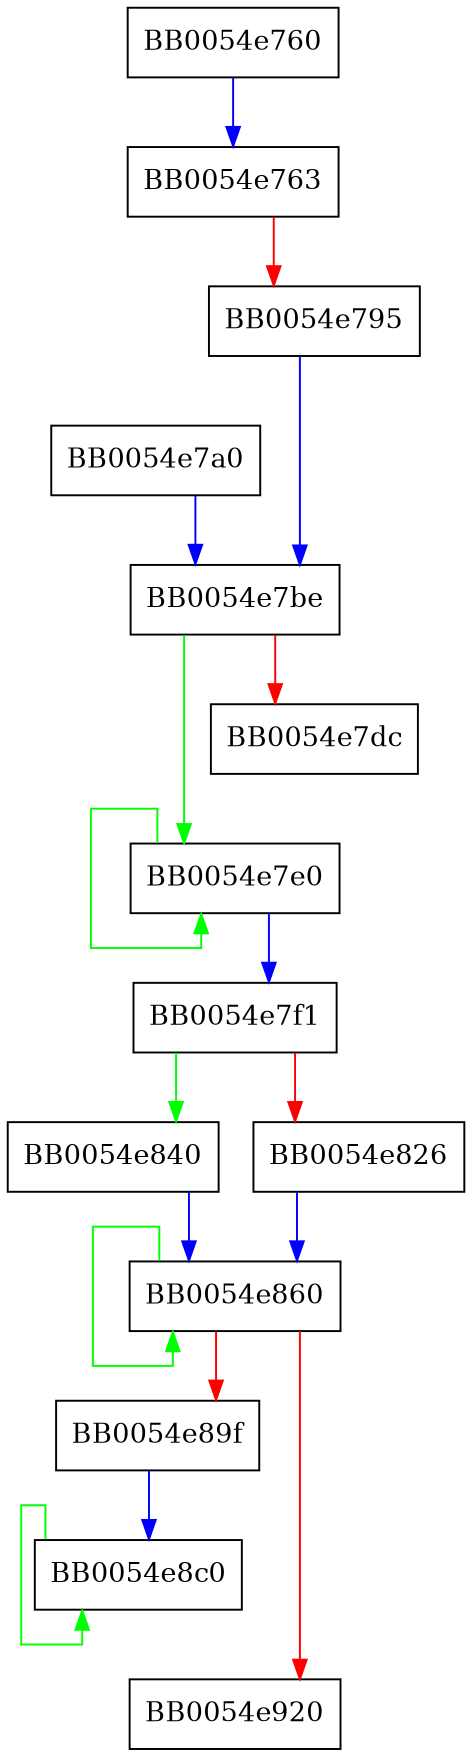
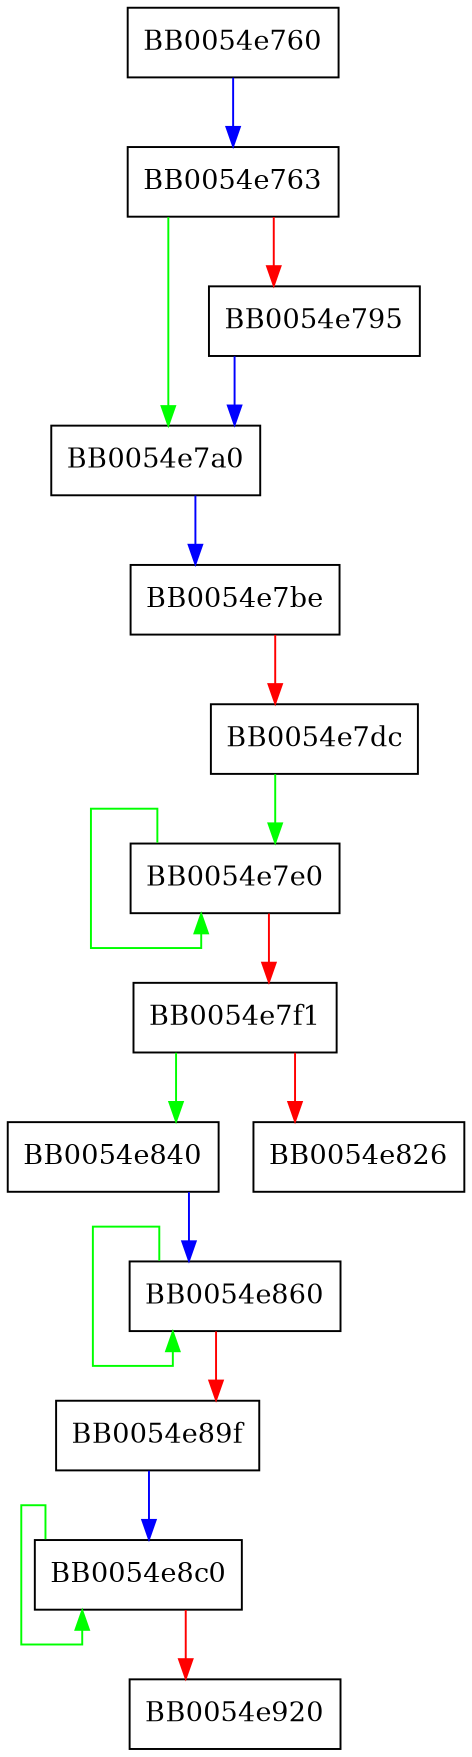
none -> (168, 312)
(300, 451) -> (235, 381)
(184, 730) -> (275, 799)
(269, 938) -> (269, 938)
(297, 1217) -> none
(300, 1495) -> (186, 1635)
